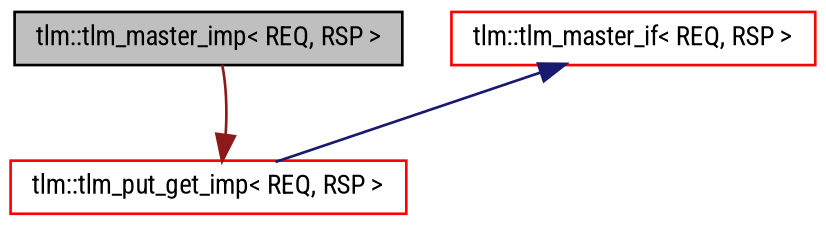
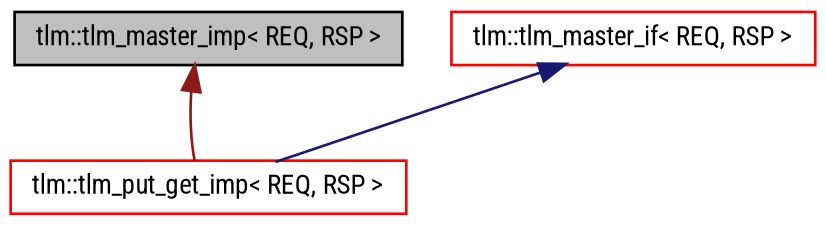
(226, 100) -> (191, 126)
